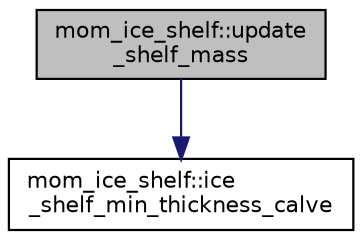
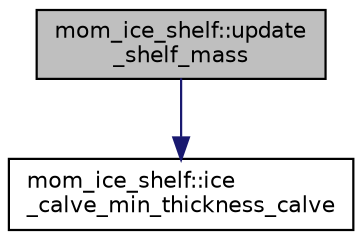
(181, 194) -> (181, 194)
